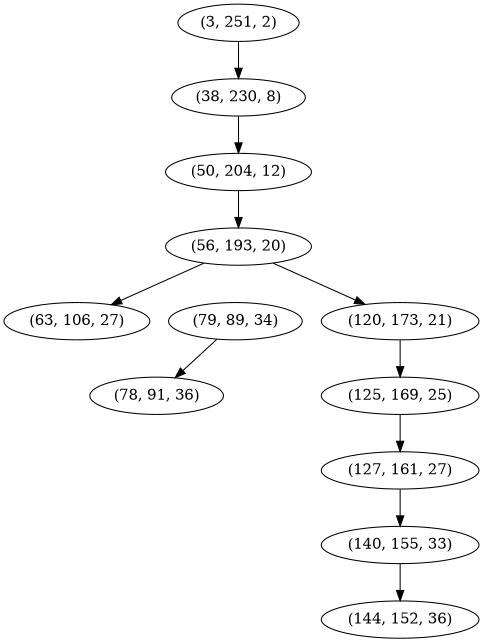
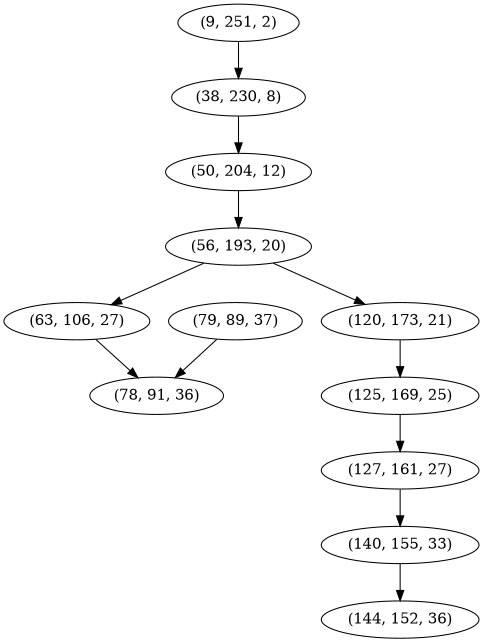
(239, 23) -> (239, 23)
(235, 321) -> (235, 321)
none -> (113, 355)
